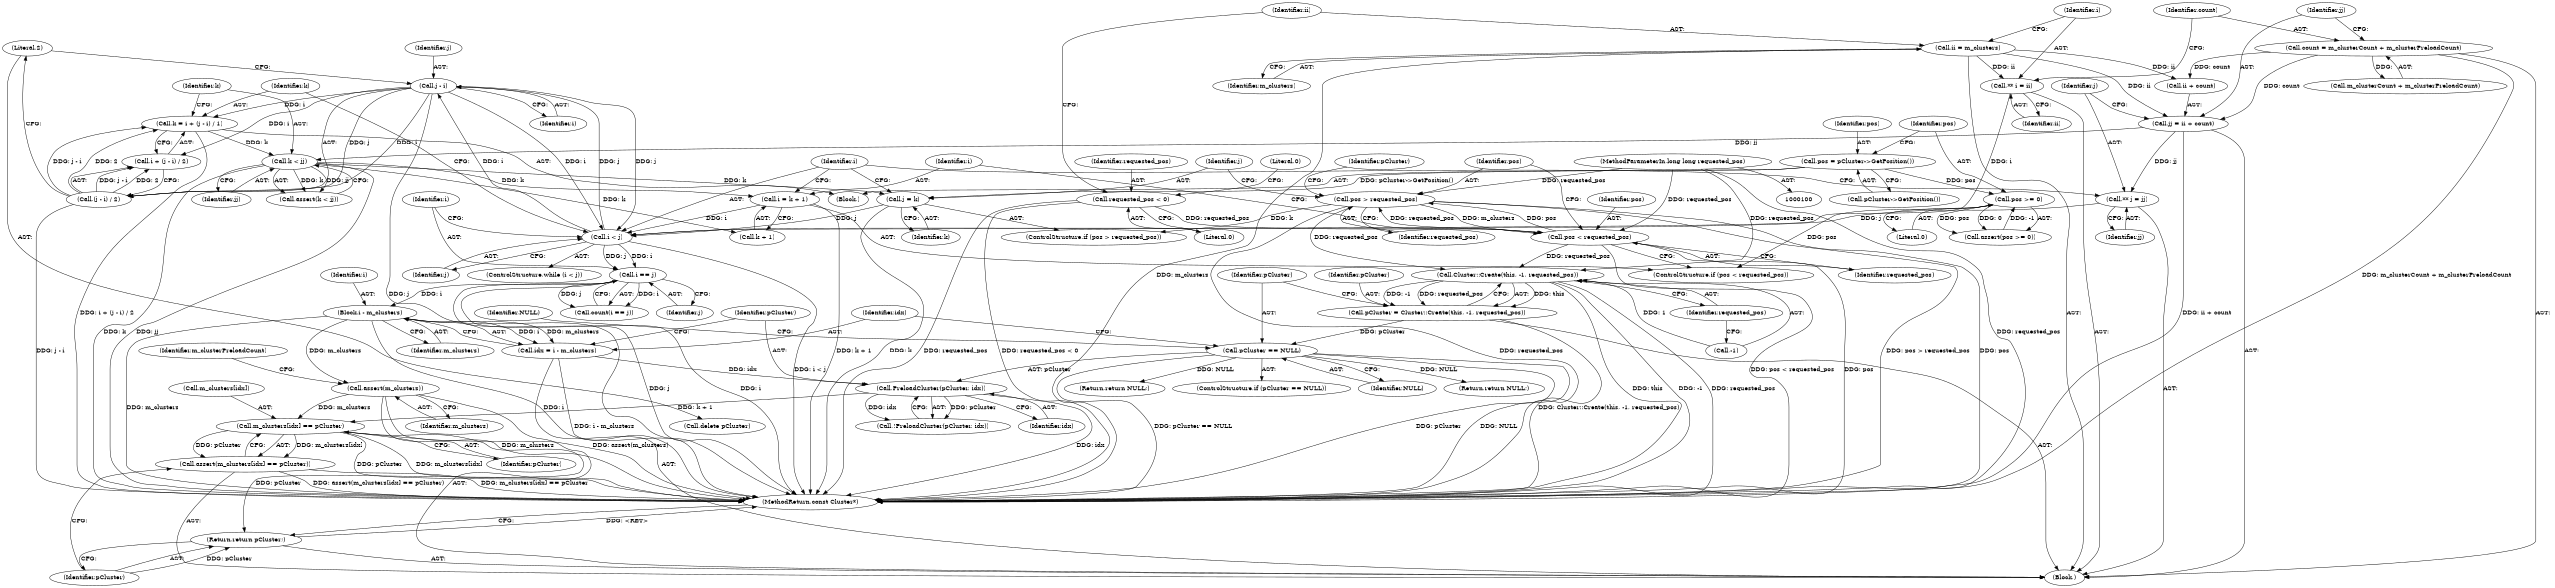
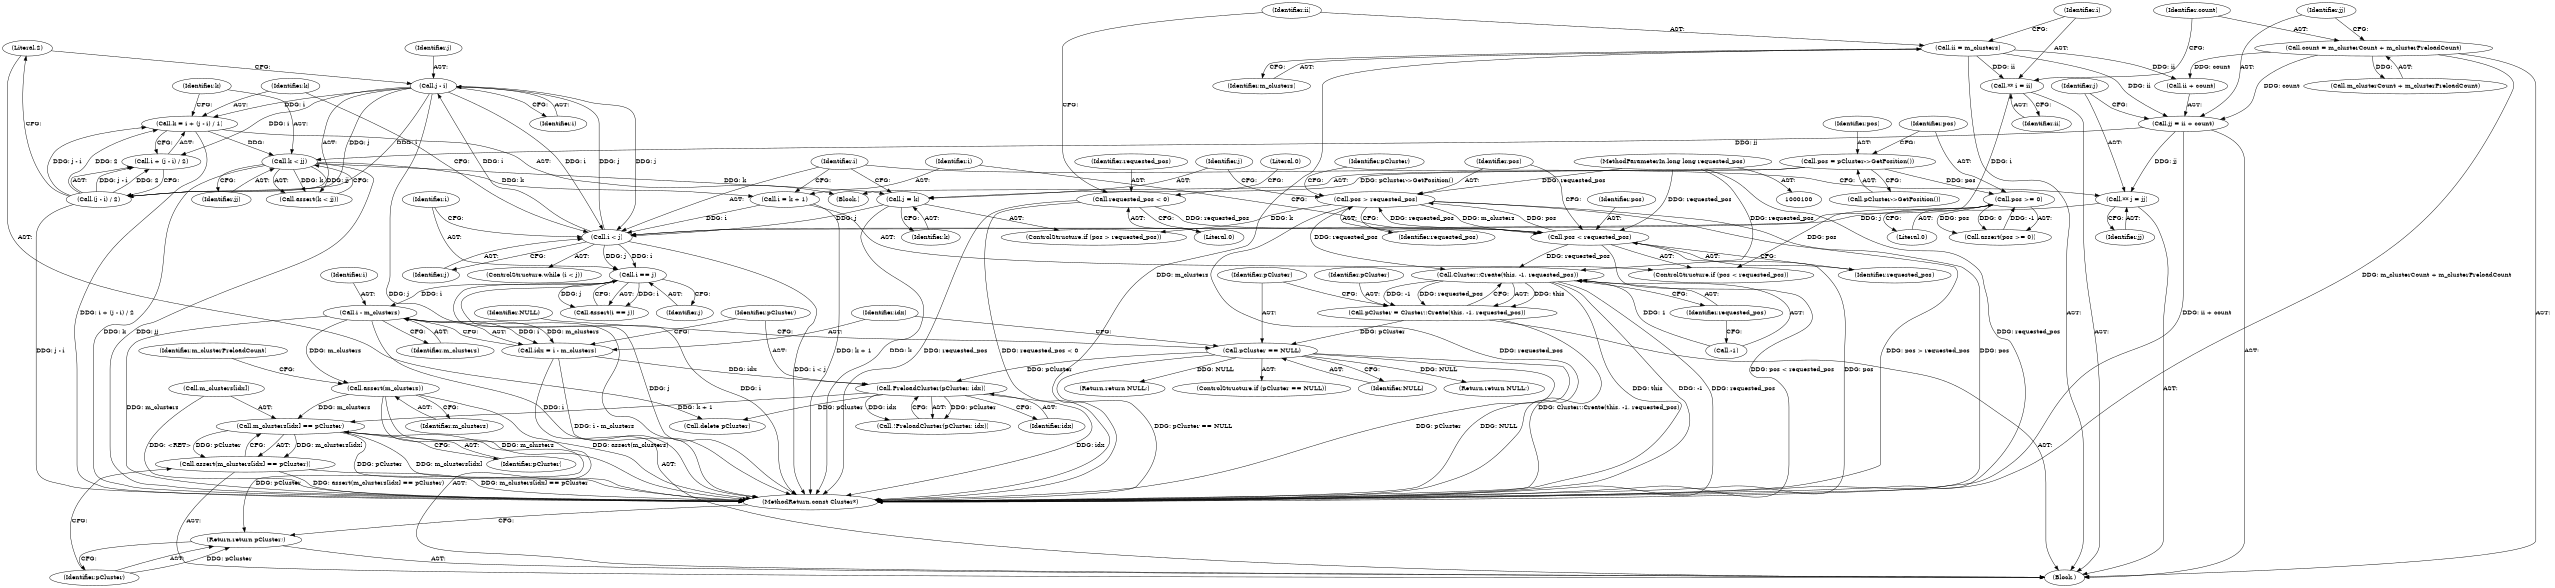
(257, 143) -> (257, 143)
(757, 237) -> none
(1668, 256) -> (1668, 256)
(370, 313) -> (370, 313)
(604, 313) -> (604, 313)
(1050, 370) -> (1050, 370)
none -> (815, 405)
(525, 524) -> (305, 487)
